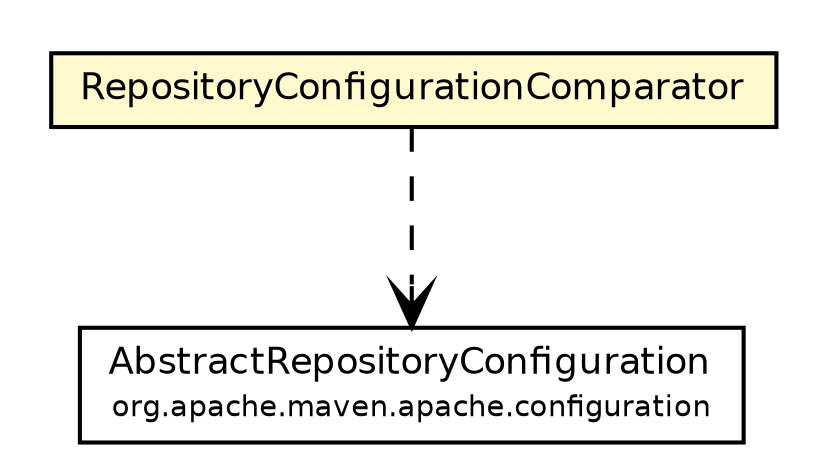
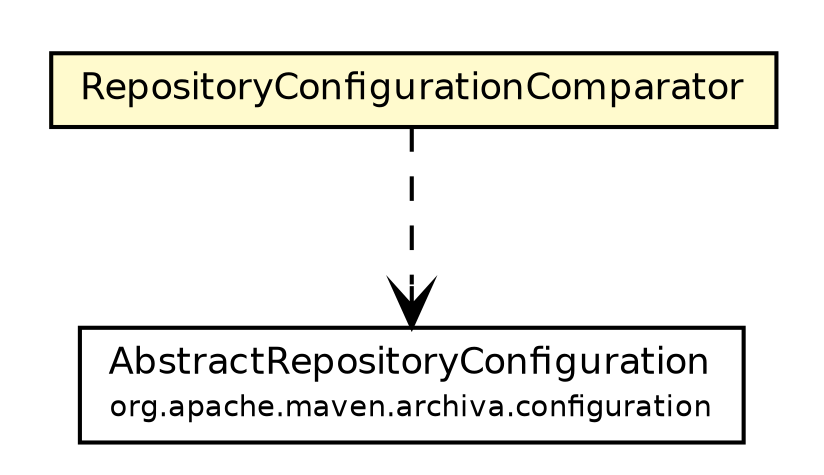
(412, 408) -> (412, 408)
